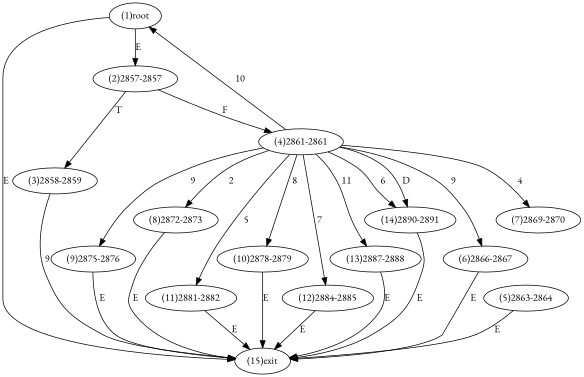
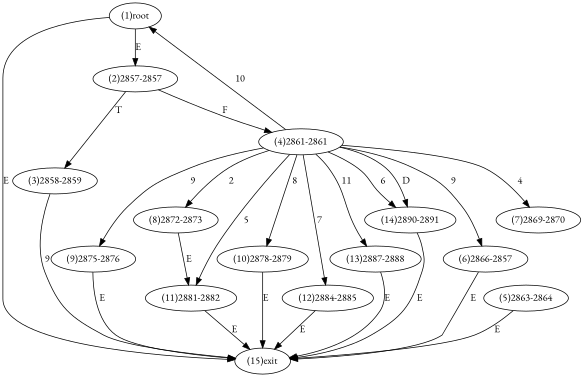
(486, 259) -> (486, 259)
(139, 319) -> (183, 256)
